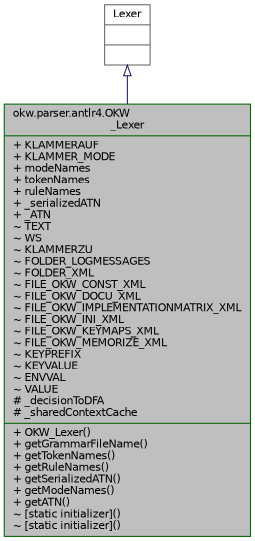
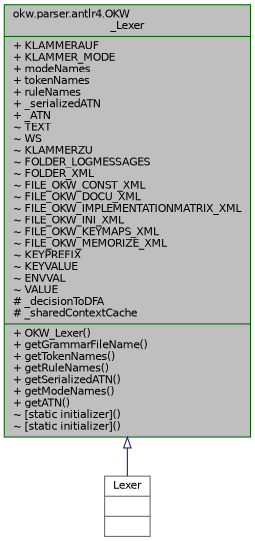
(127, 90) -> (127, 462)
